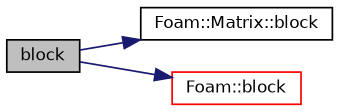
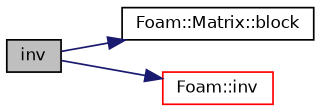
(43, 56) -> (34, 56)
(237, 88) -> (218, 88)
